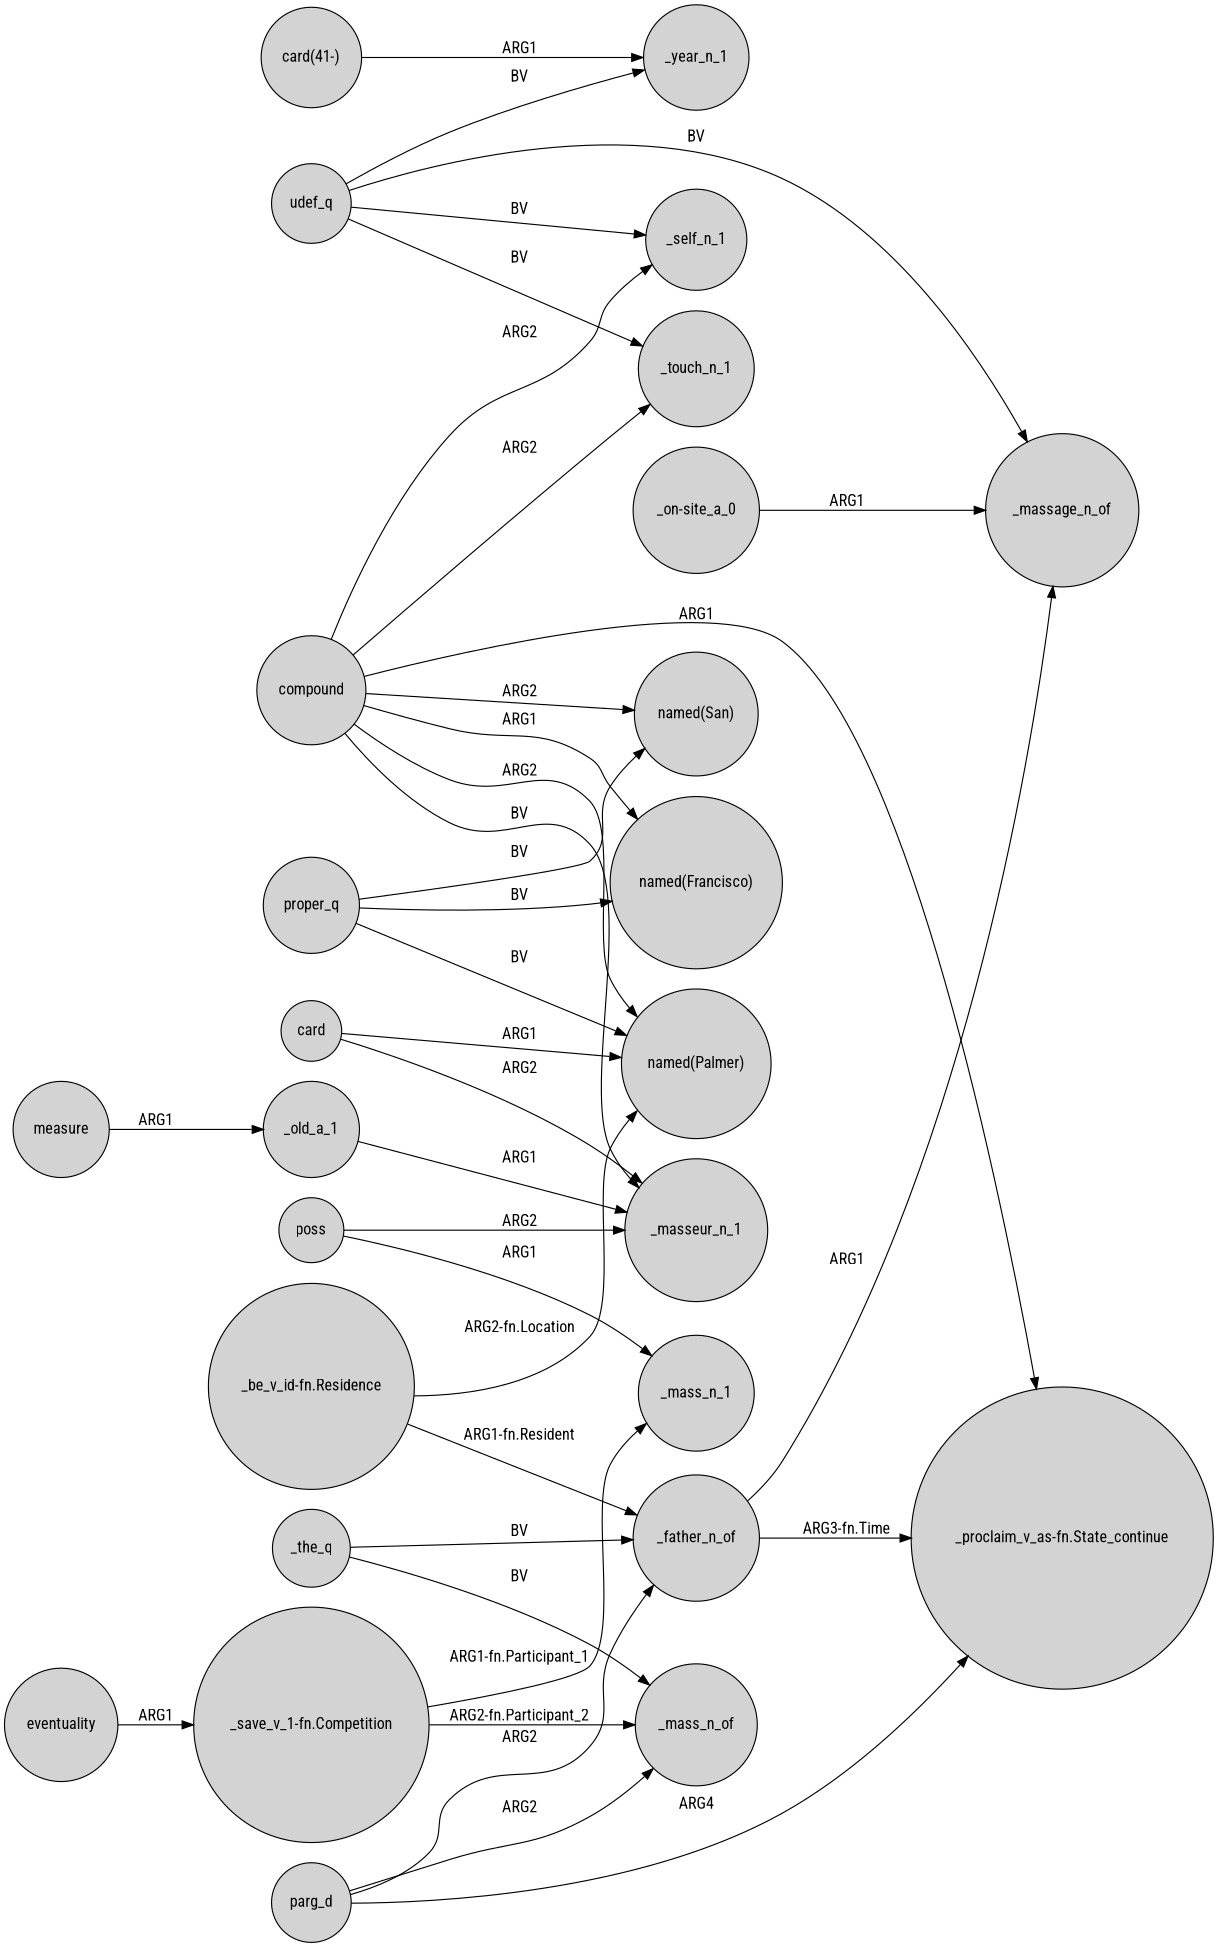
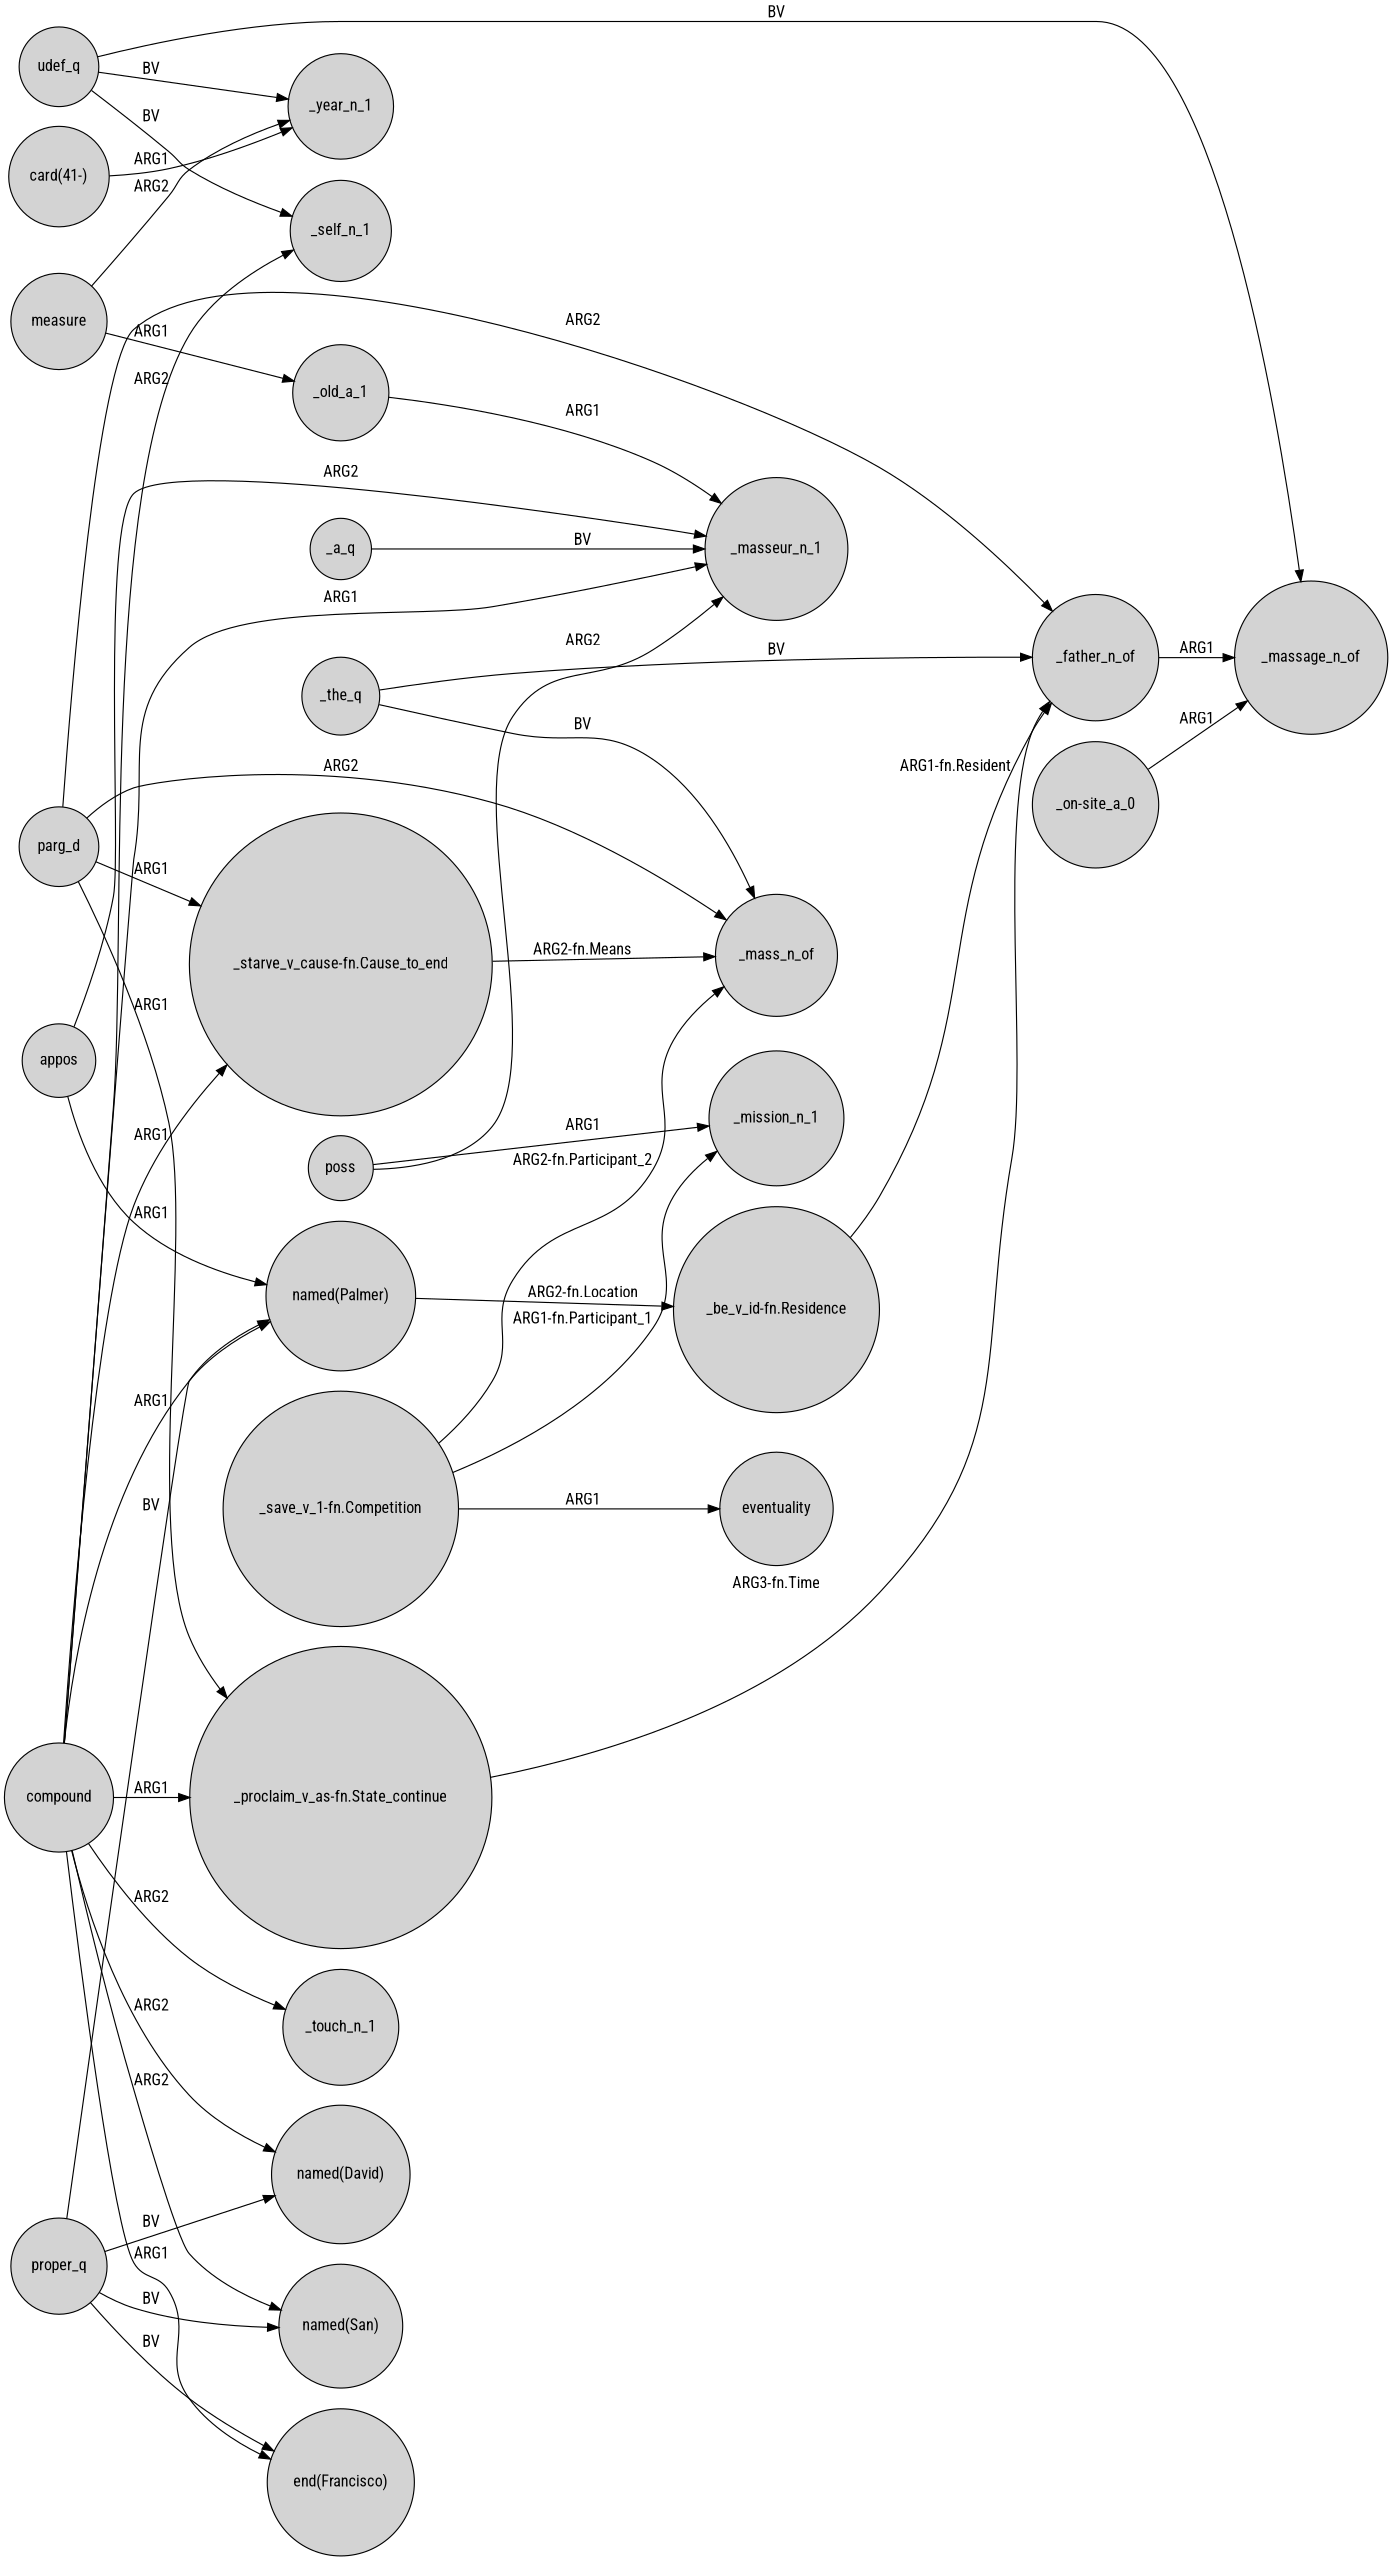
none -> (173, 190)
(490, 280) -> none
none -> (341, 549)
(520, 771) -> (151, 1402)
(520, 814) -> (341, 598)
(696, 883) -> (341, 2482)
none -> (341, 964)
(311, 1031) -> (59, 1061)
(593, 1330) -> (539, 1302)
(696, 1393) -> (776, 1118)
(830, 1538) -> (986, 1382)
(150, 1725) -> (583, 1509)
(696, 1805) -> (151, 1006)
none -> (341, 2174)
